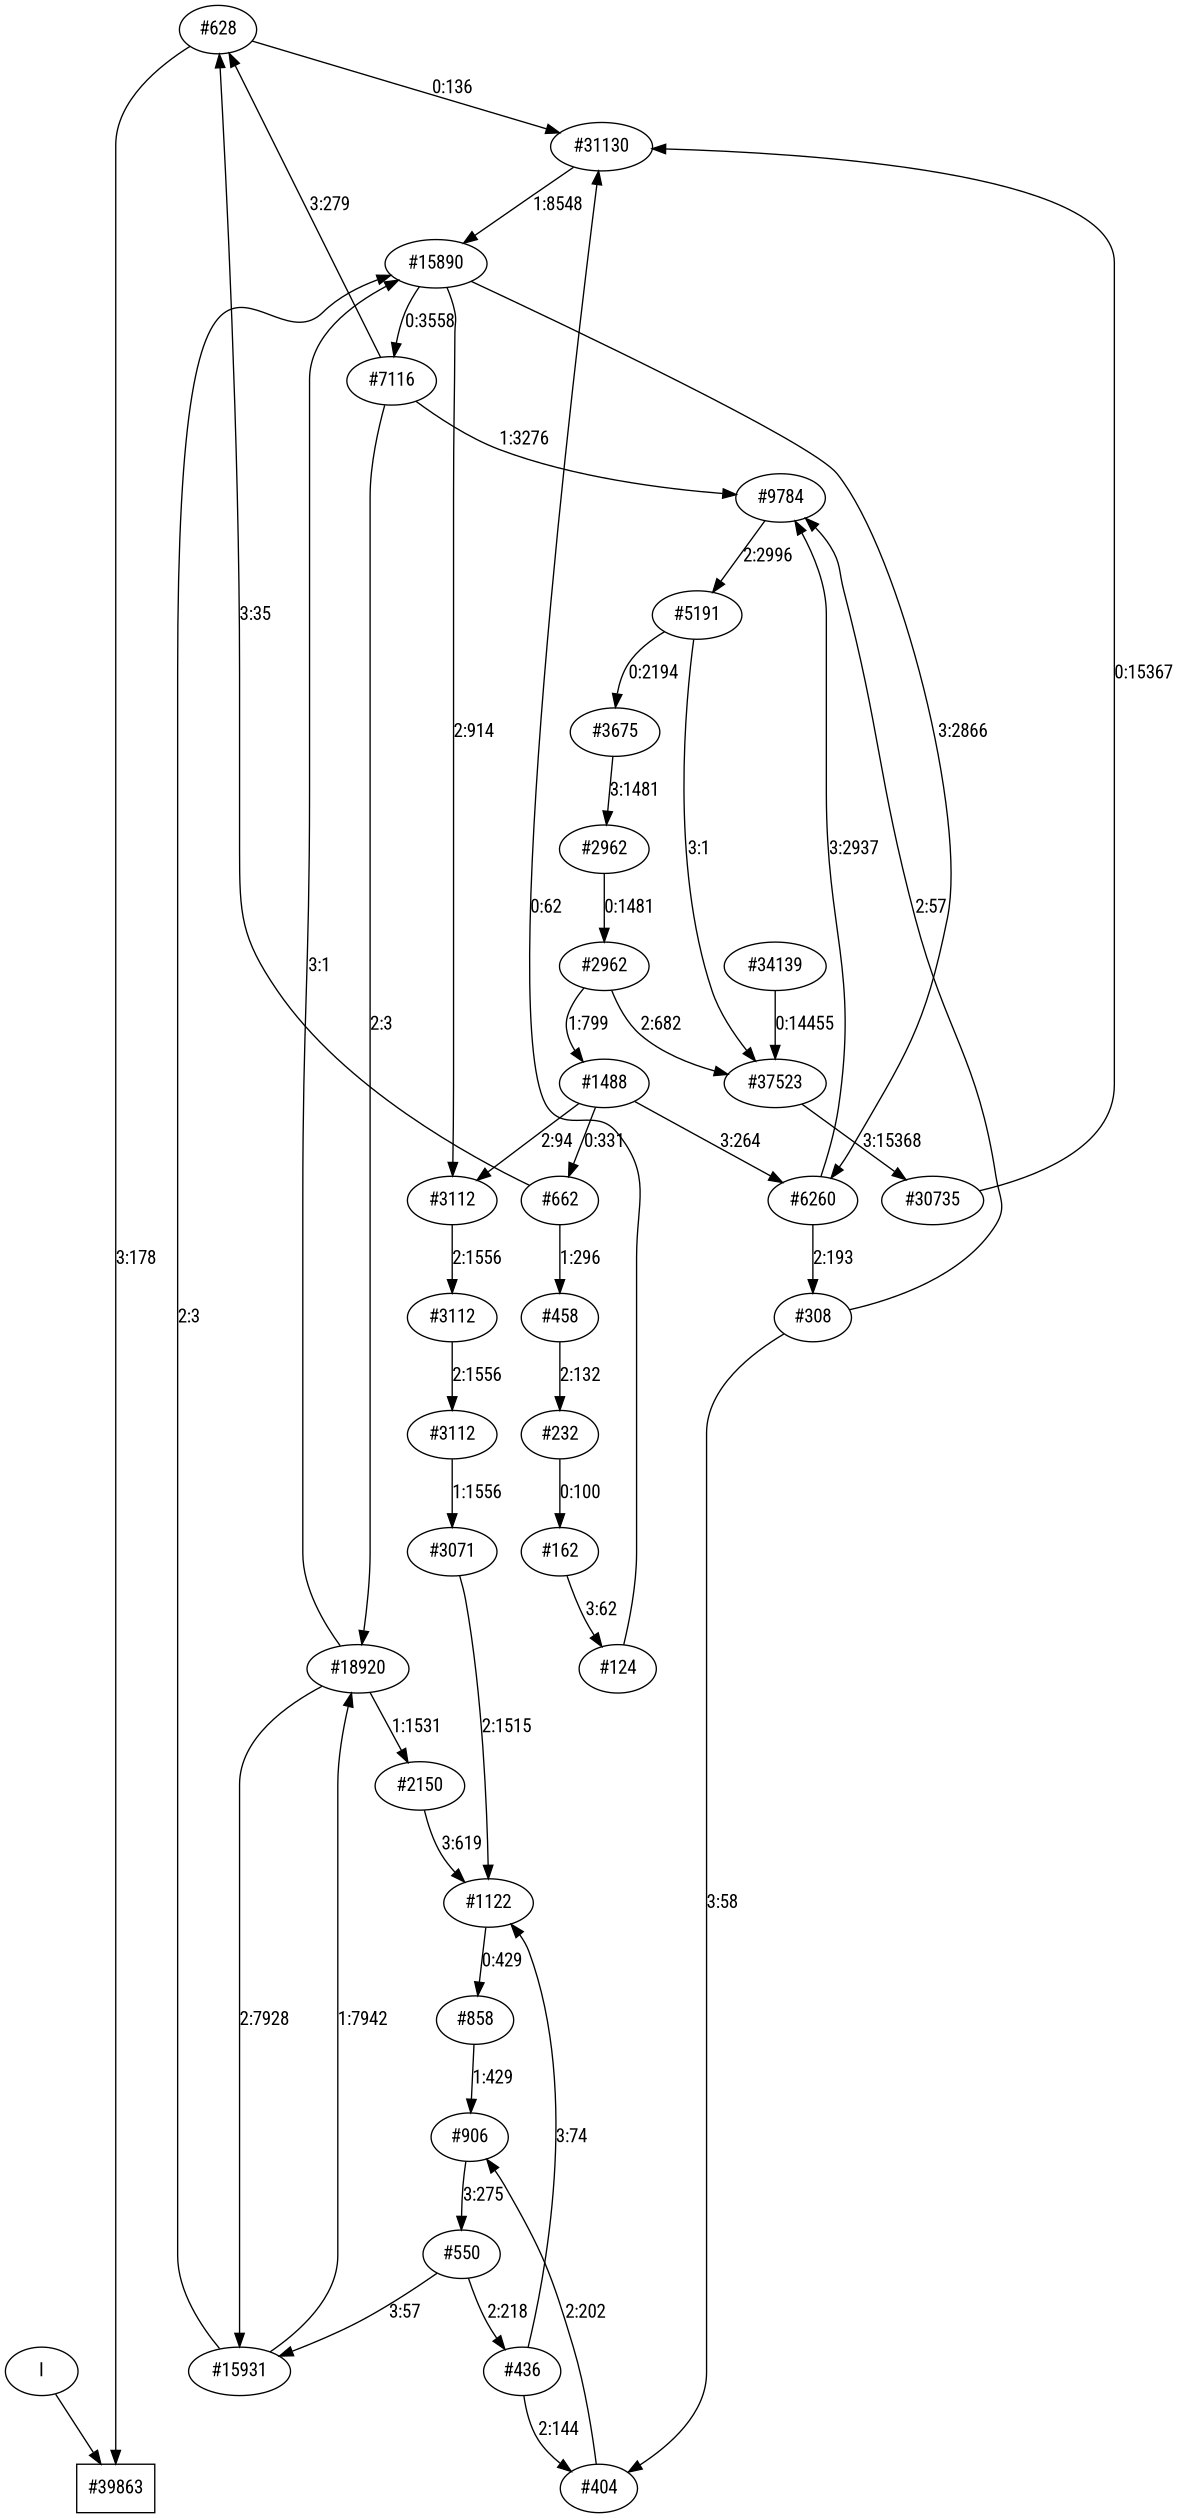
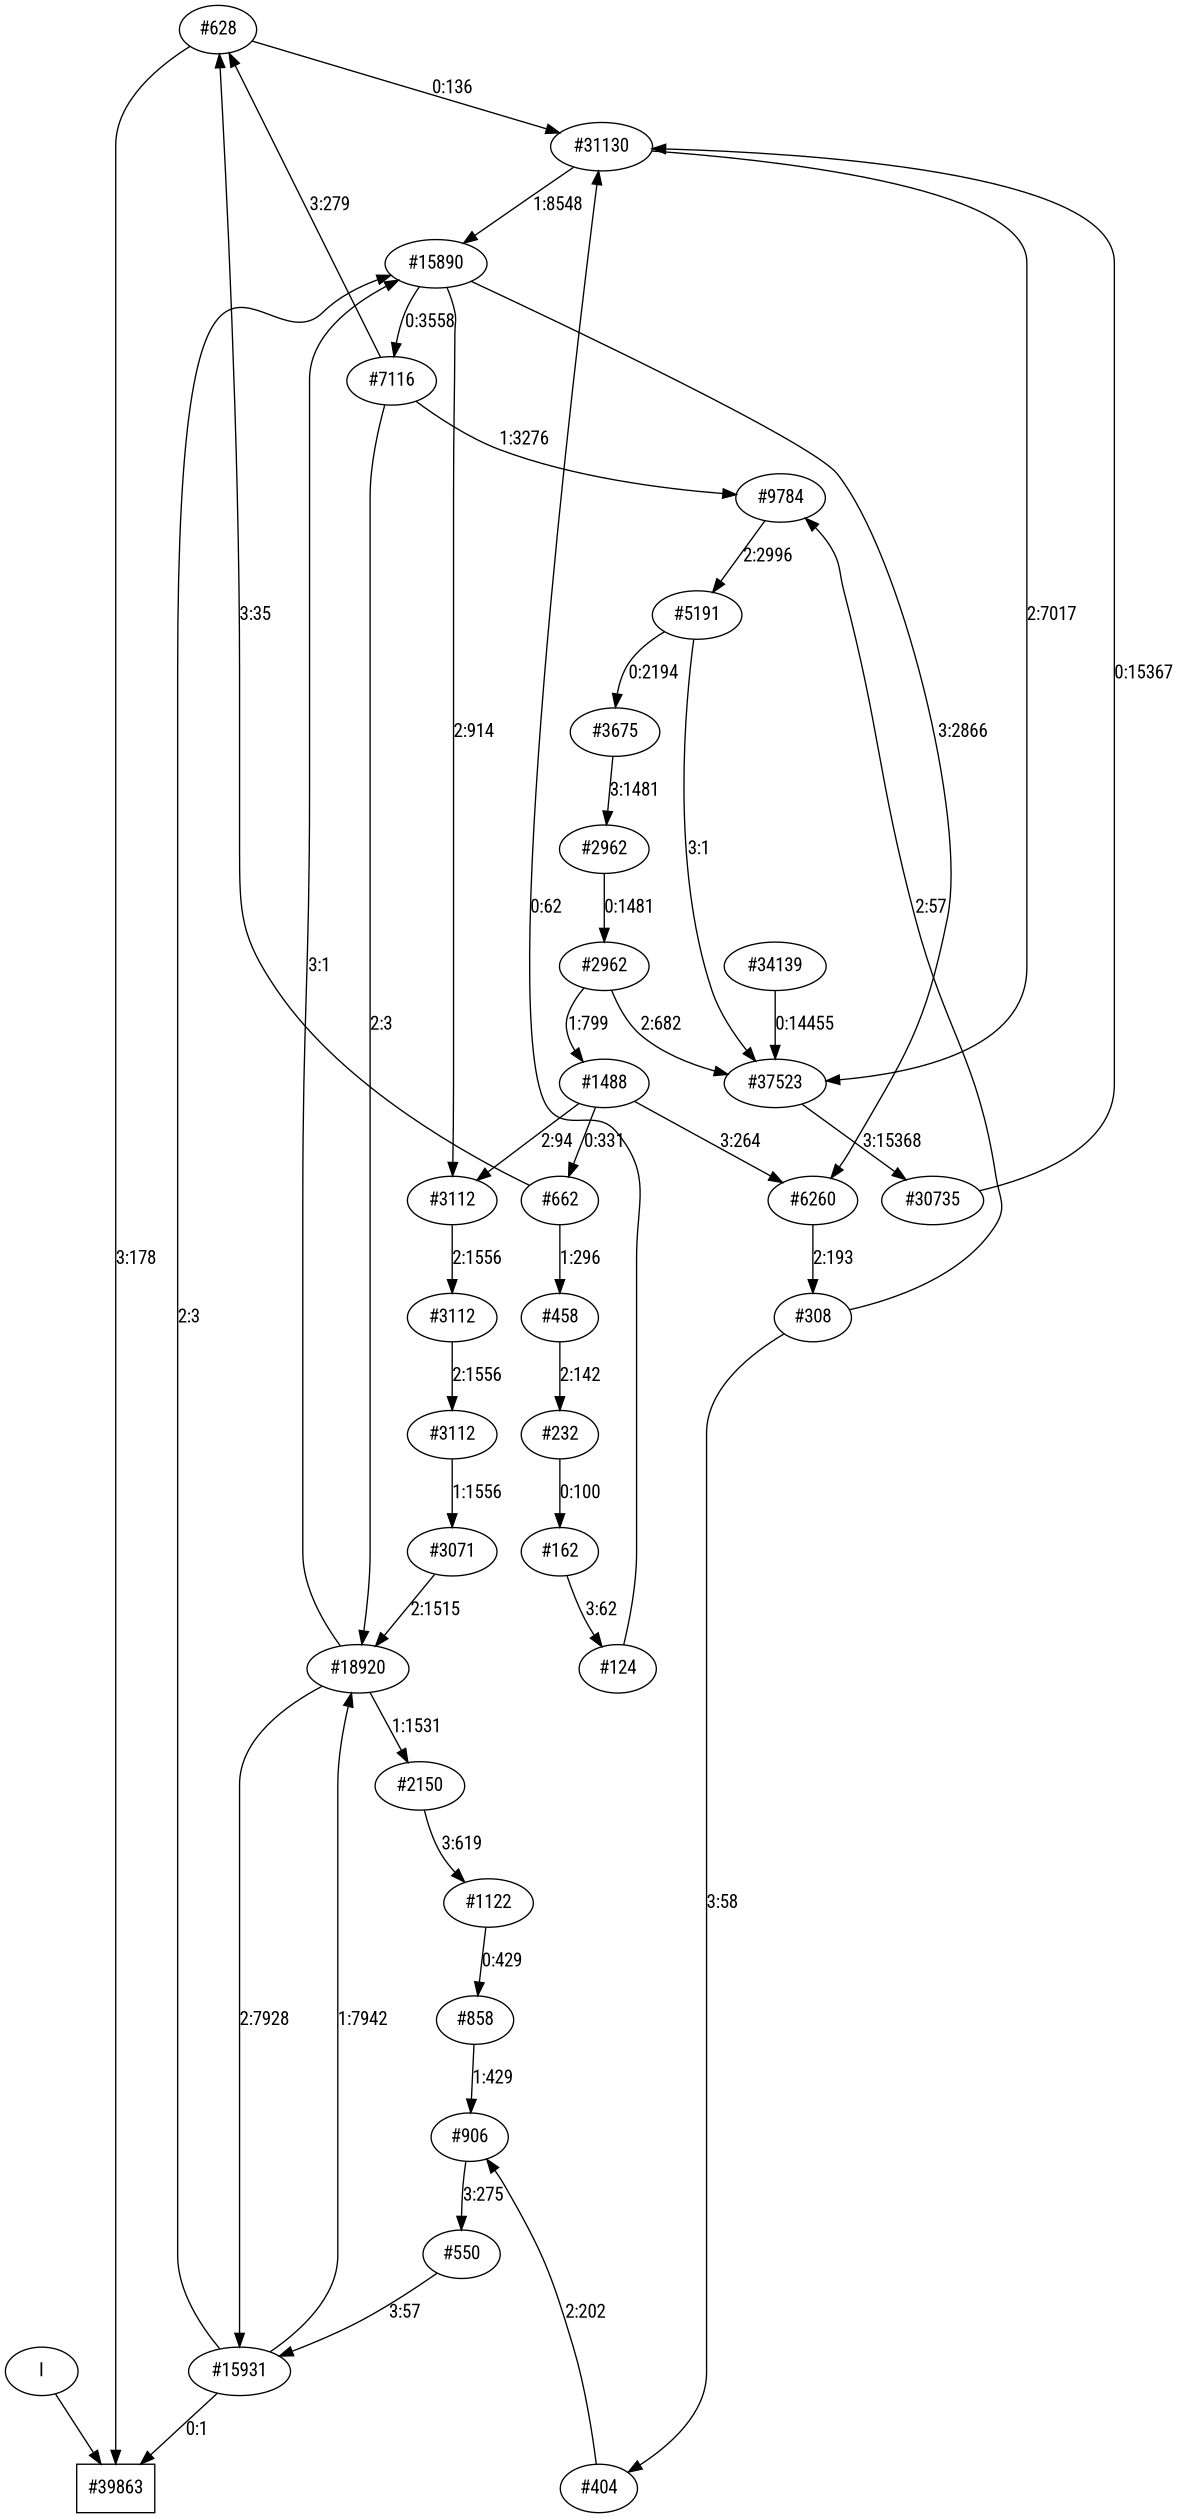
none -> (1027, 531)
(829, 854) -> none
(581, 1376) -> (581, 1376)
(481, 1720) -> (409, 1605)
(522, 2371) -> none
none -> (184, 2424)
